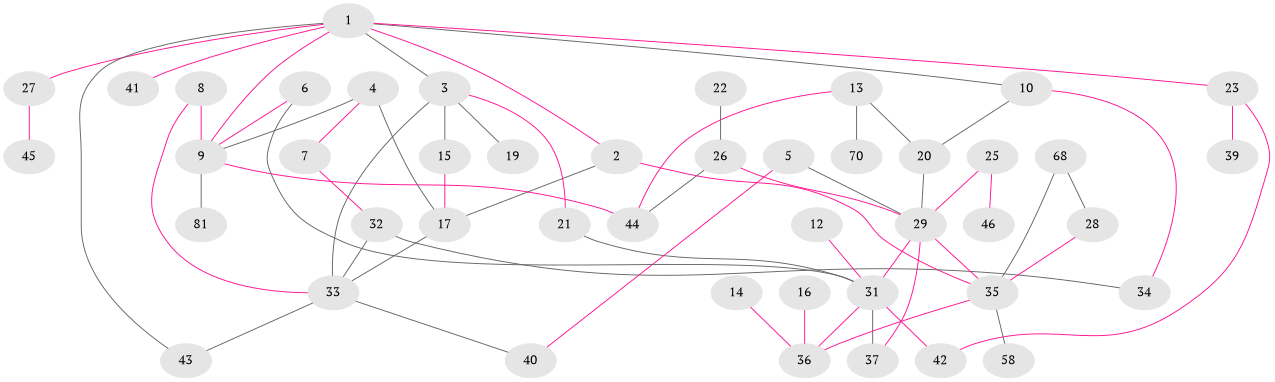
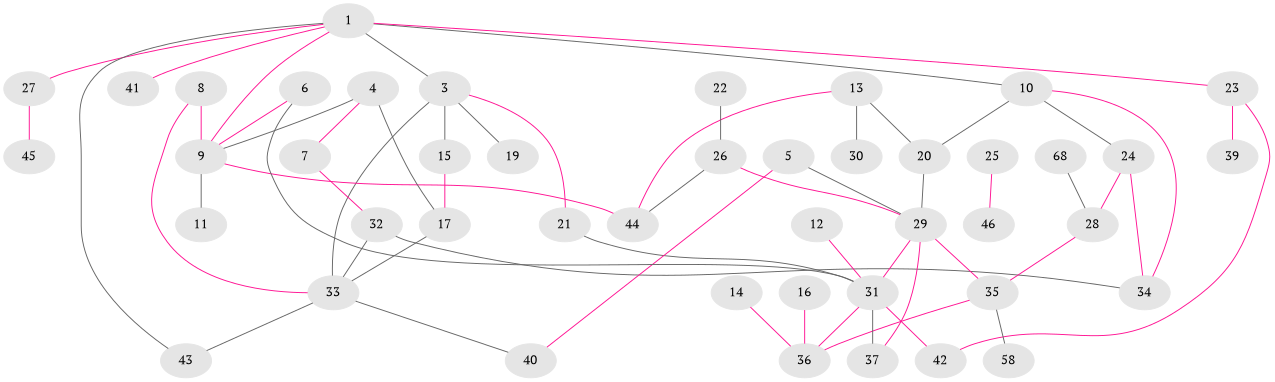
(617, 157) -> none
(857, 157) -> (857, 157)
none -> (1129, 157)
(957, 191) -> none
(201, 225) -> (201, 225)
(1031, 226) -> none
